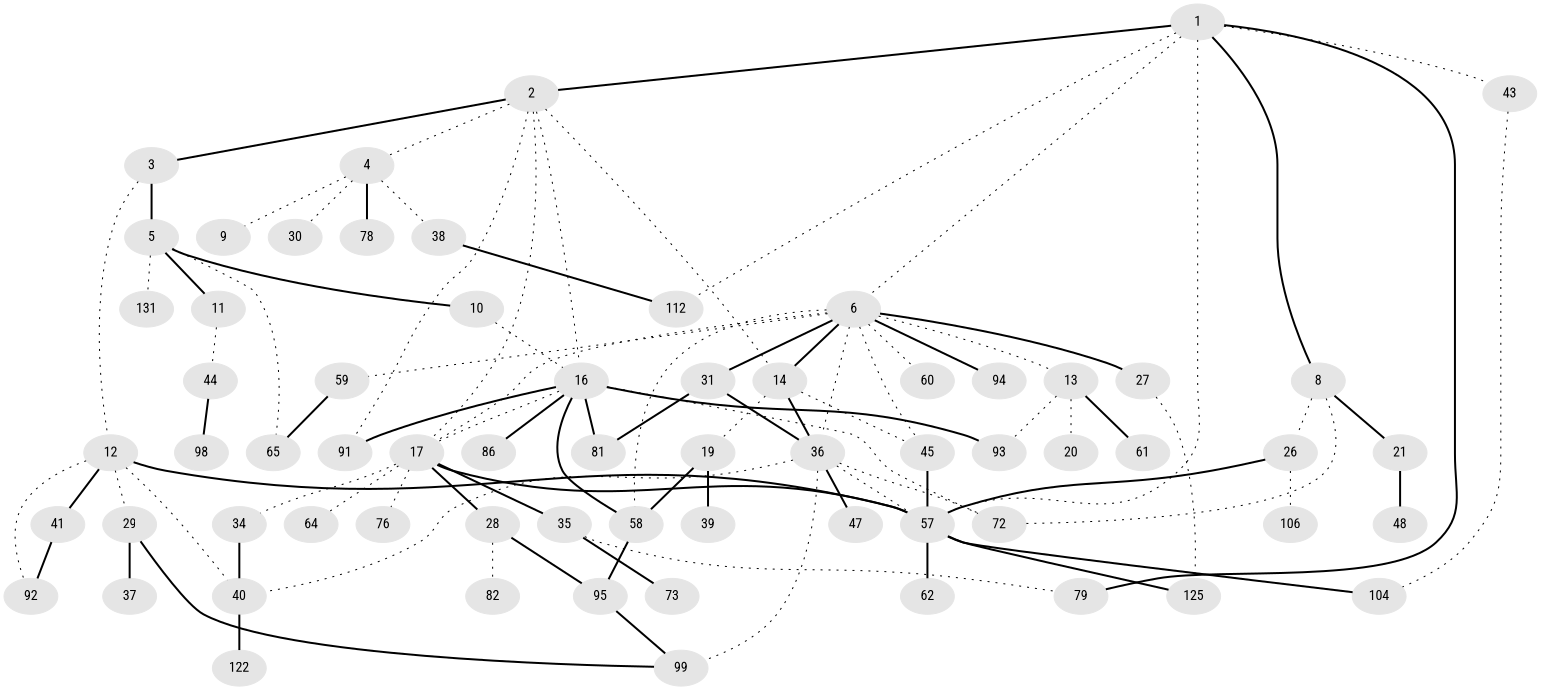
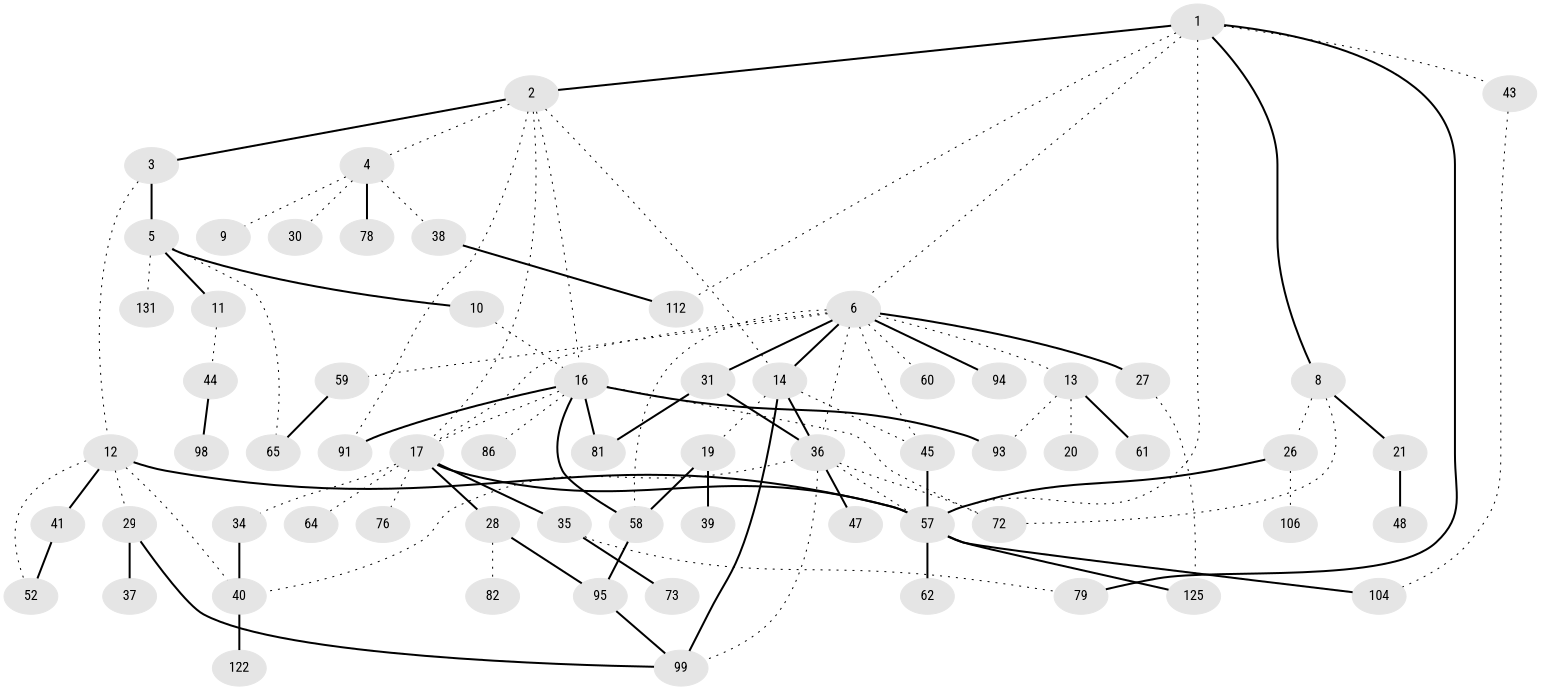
(535, 417) -> (535, 417)
none -> (748, 530)
(31, 596) -> (31, 596)
